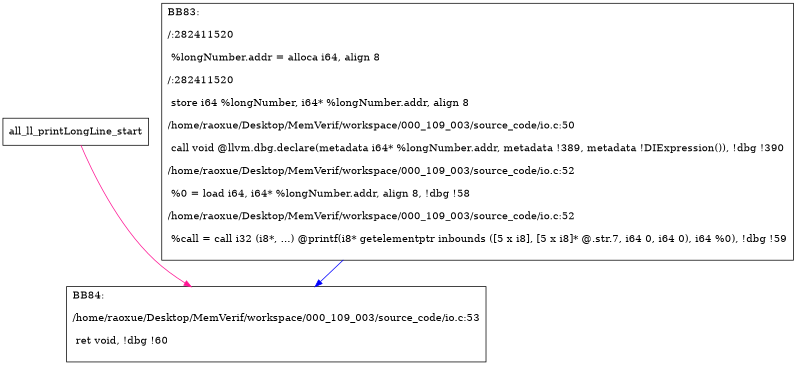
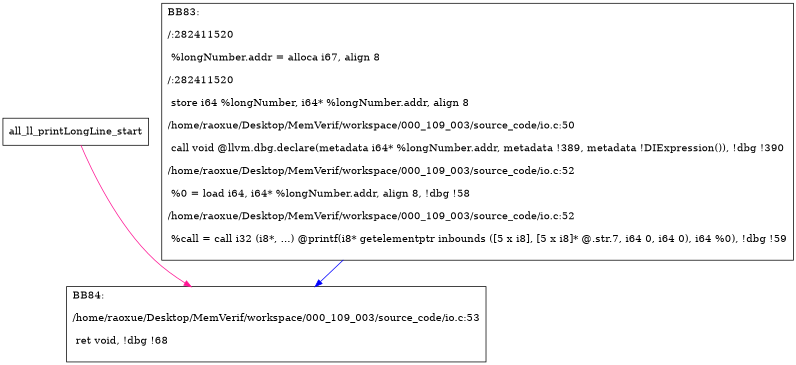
(274, 57) -> (274, 57)
(120, 341) -> (120, 341)
